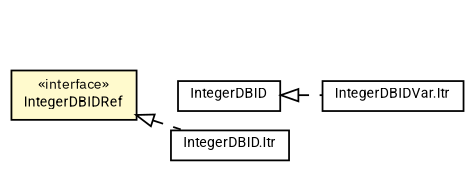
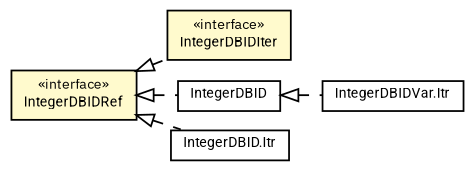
none -> (229, 35)
none -> (166, 95)
